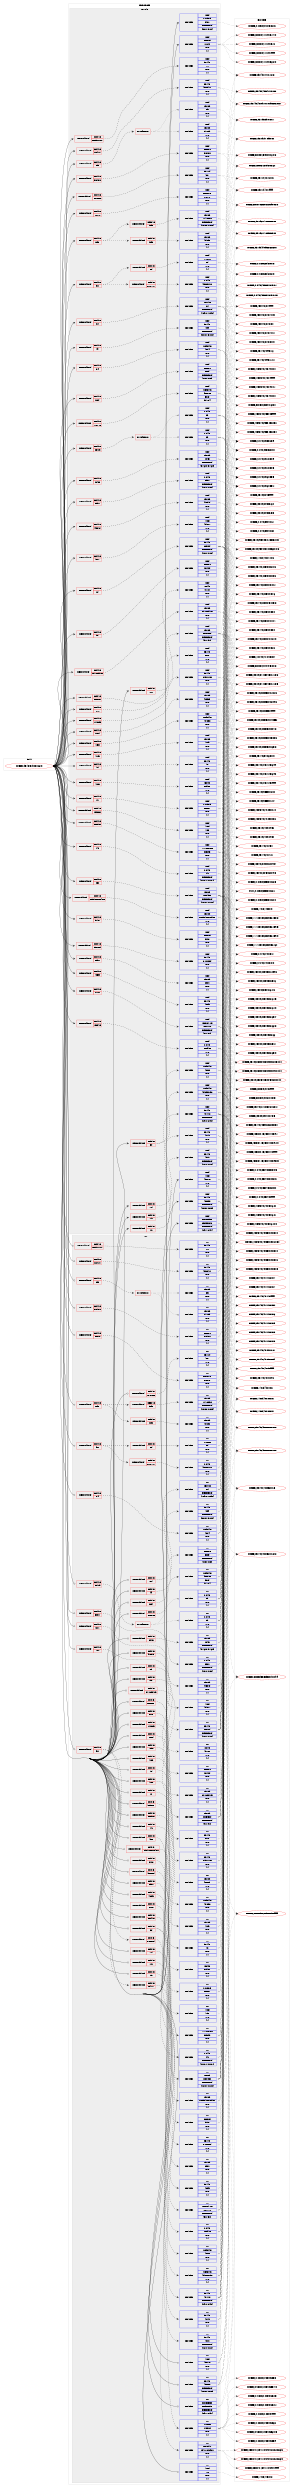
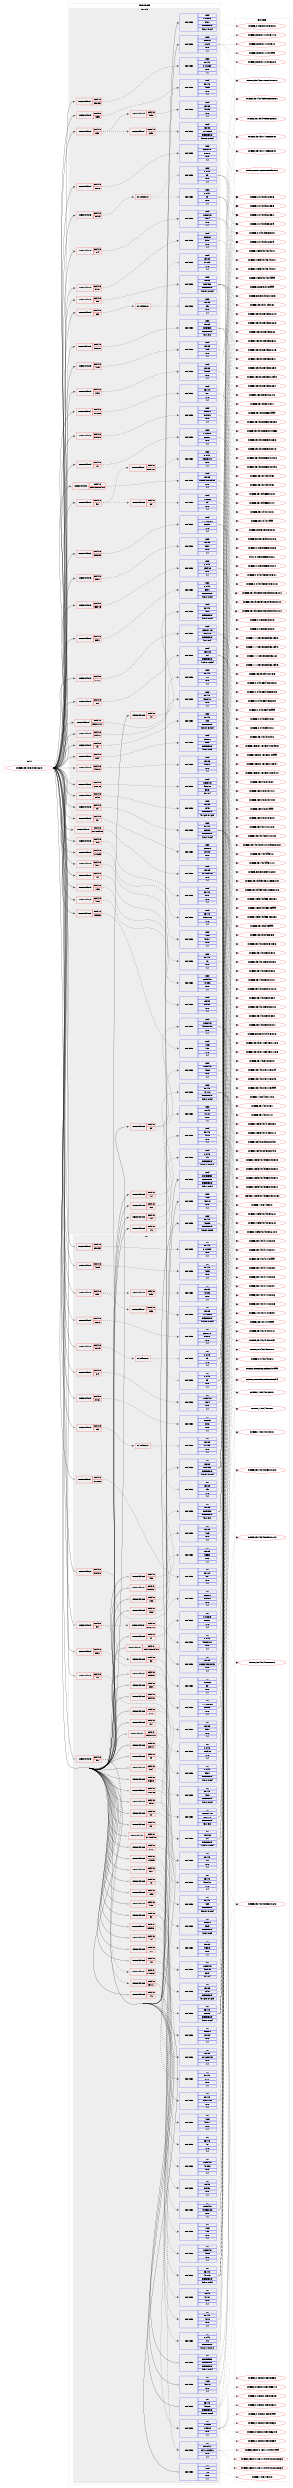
(262, 504) -> none
(262, 1152) -> (262, 755)
